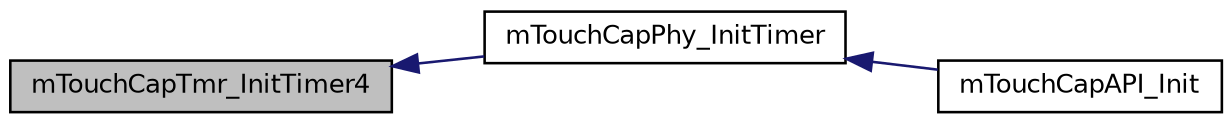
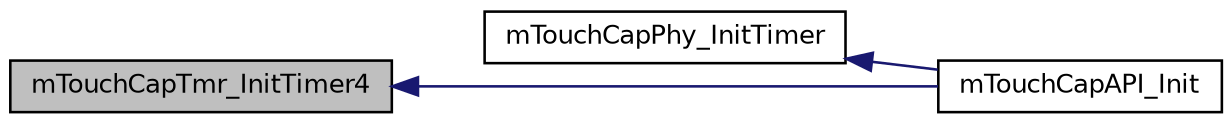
(451, 60) -> (678, 86)
